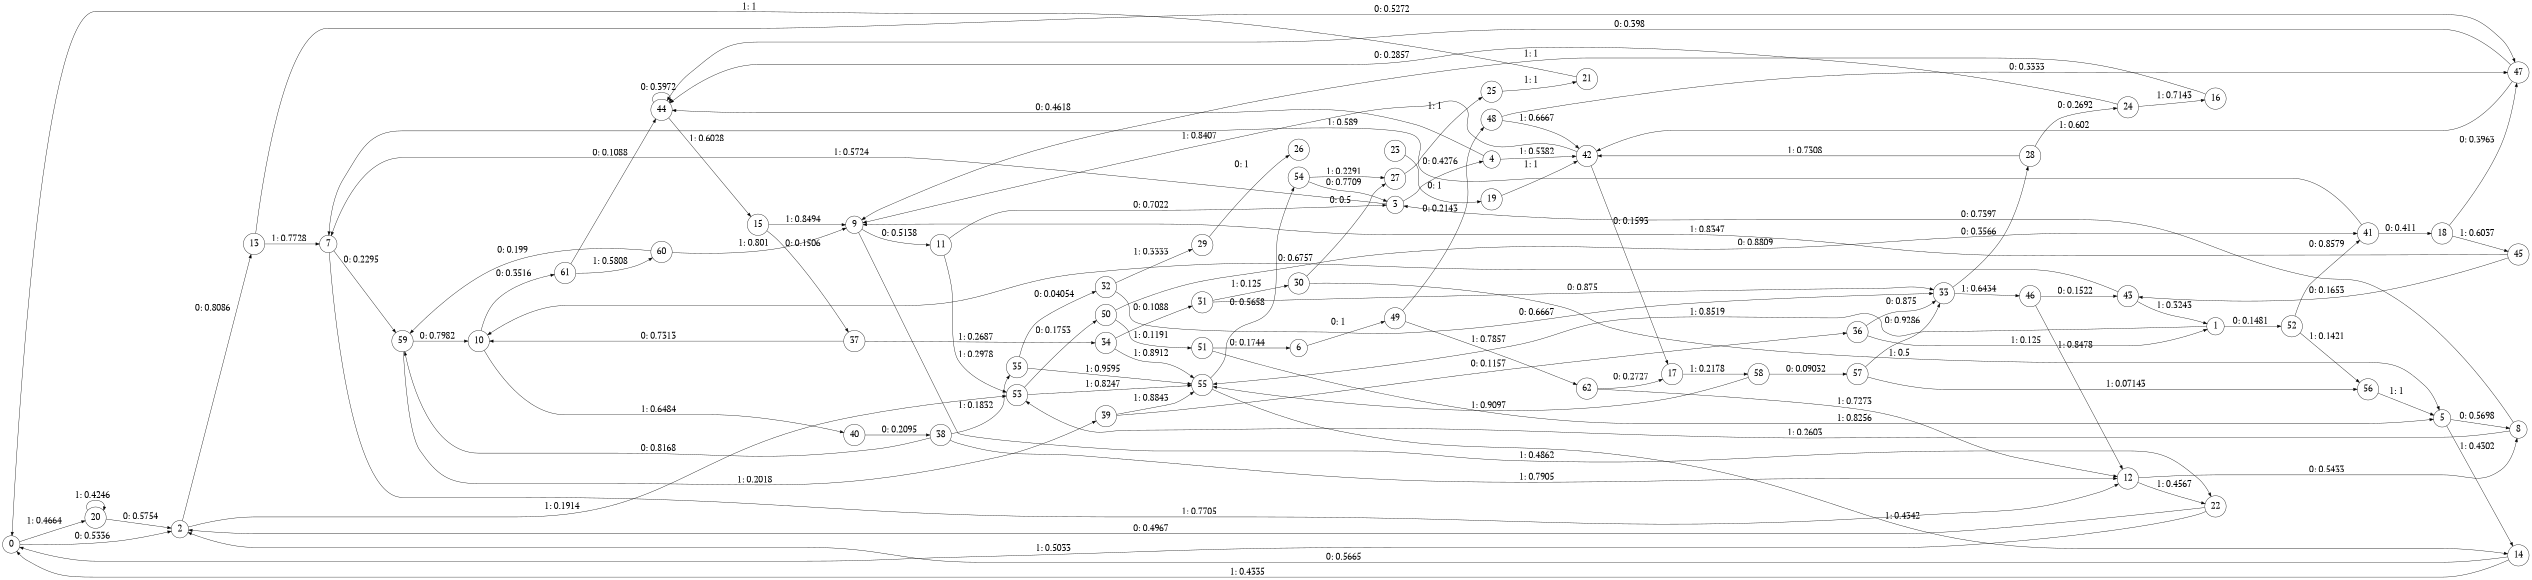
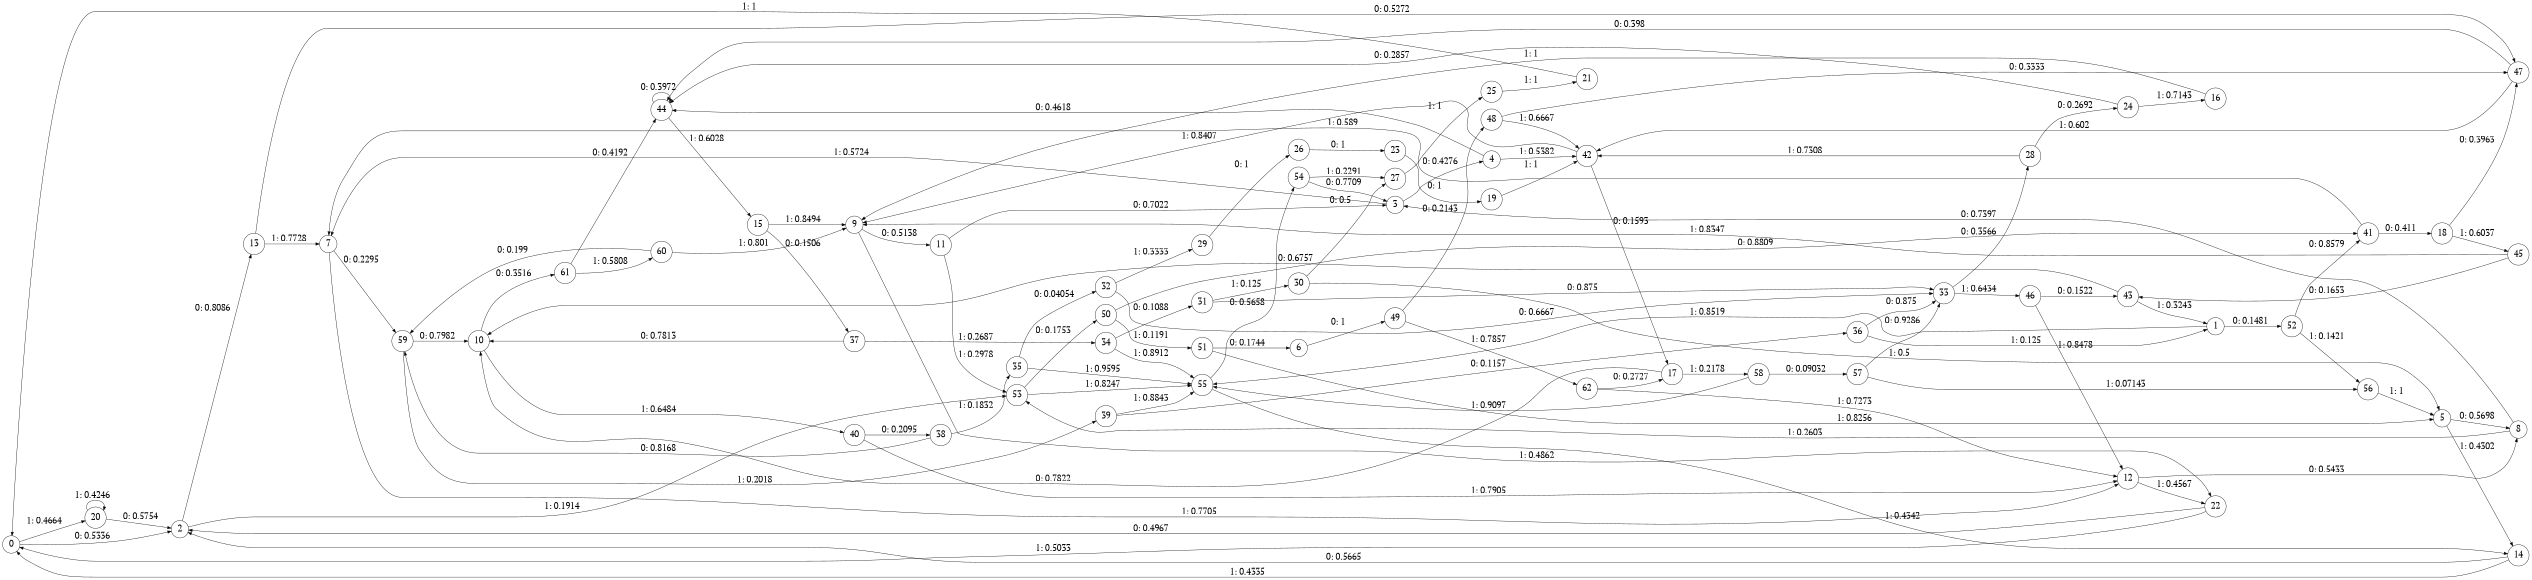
none -> (1345, 150)
(613, 153) -> (613, 153)
(662, 336) -> (662, 336)
(1530, 482) -> (1484, 496)
none -> (1057, 484)
